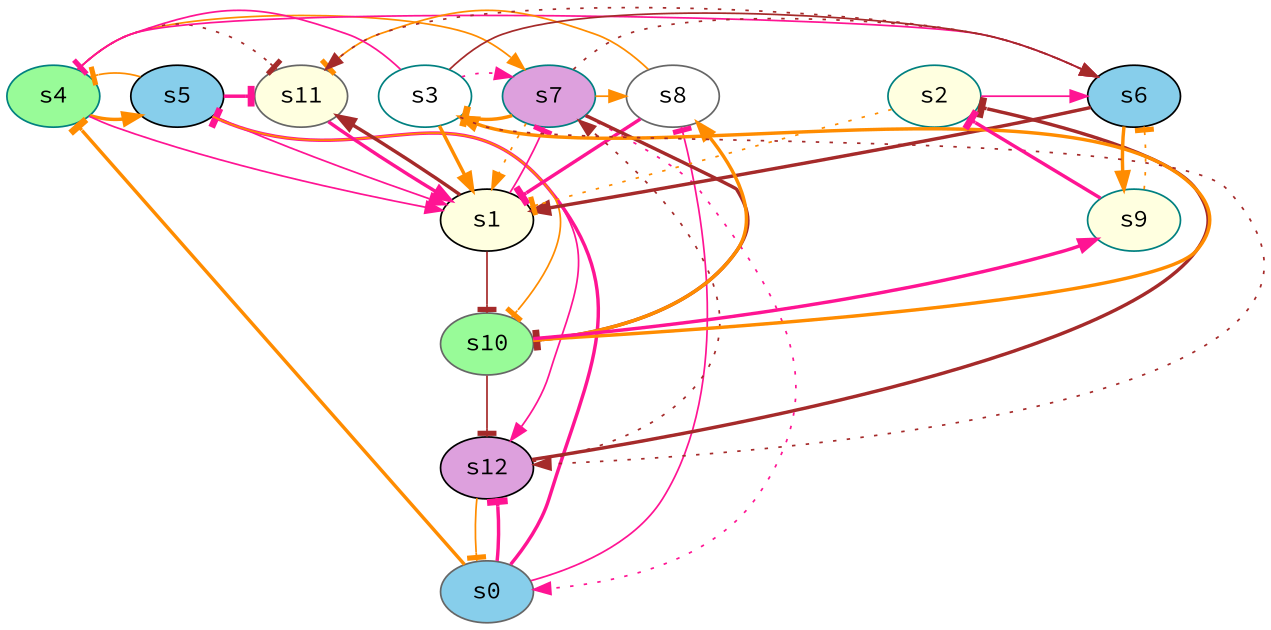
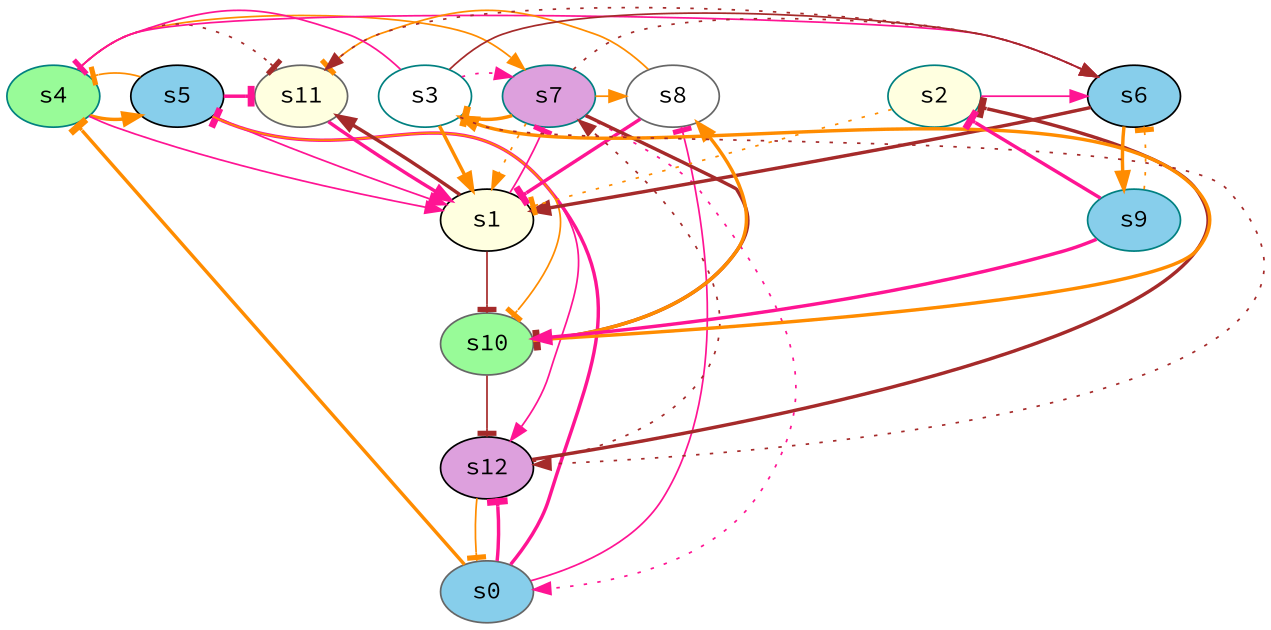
(1134, 220) -> (1134, 220)
(809, 305) -> (826, 302)
